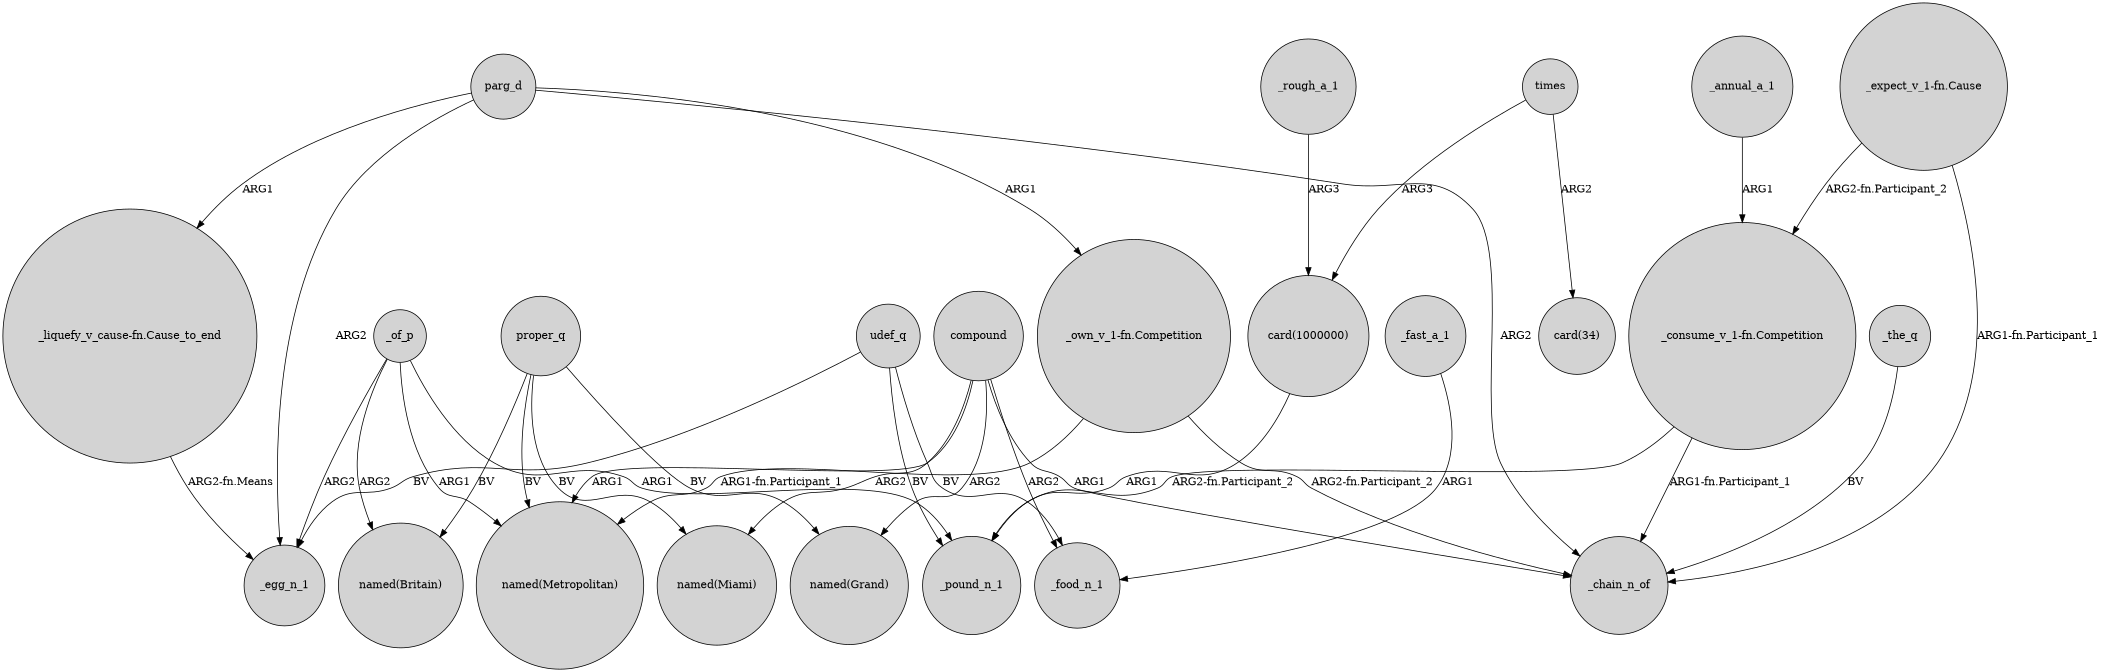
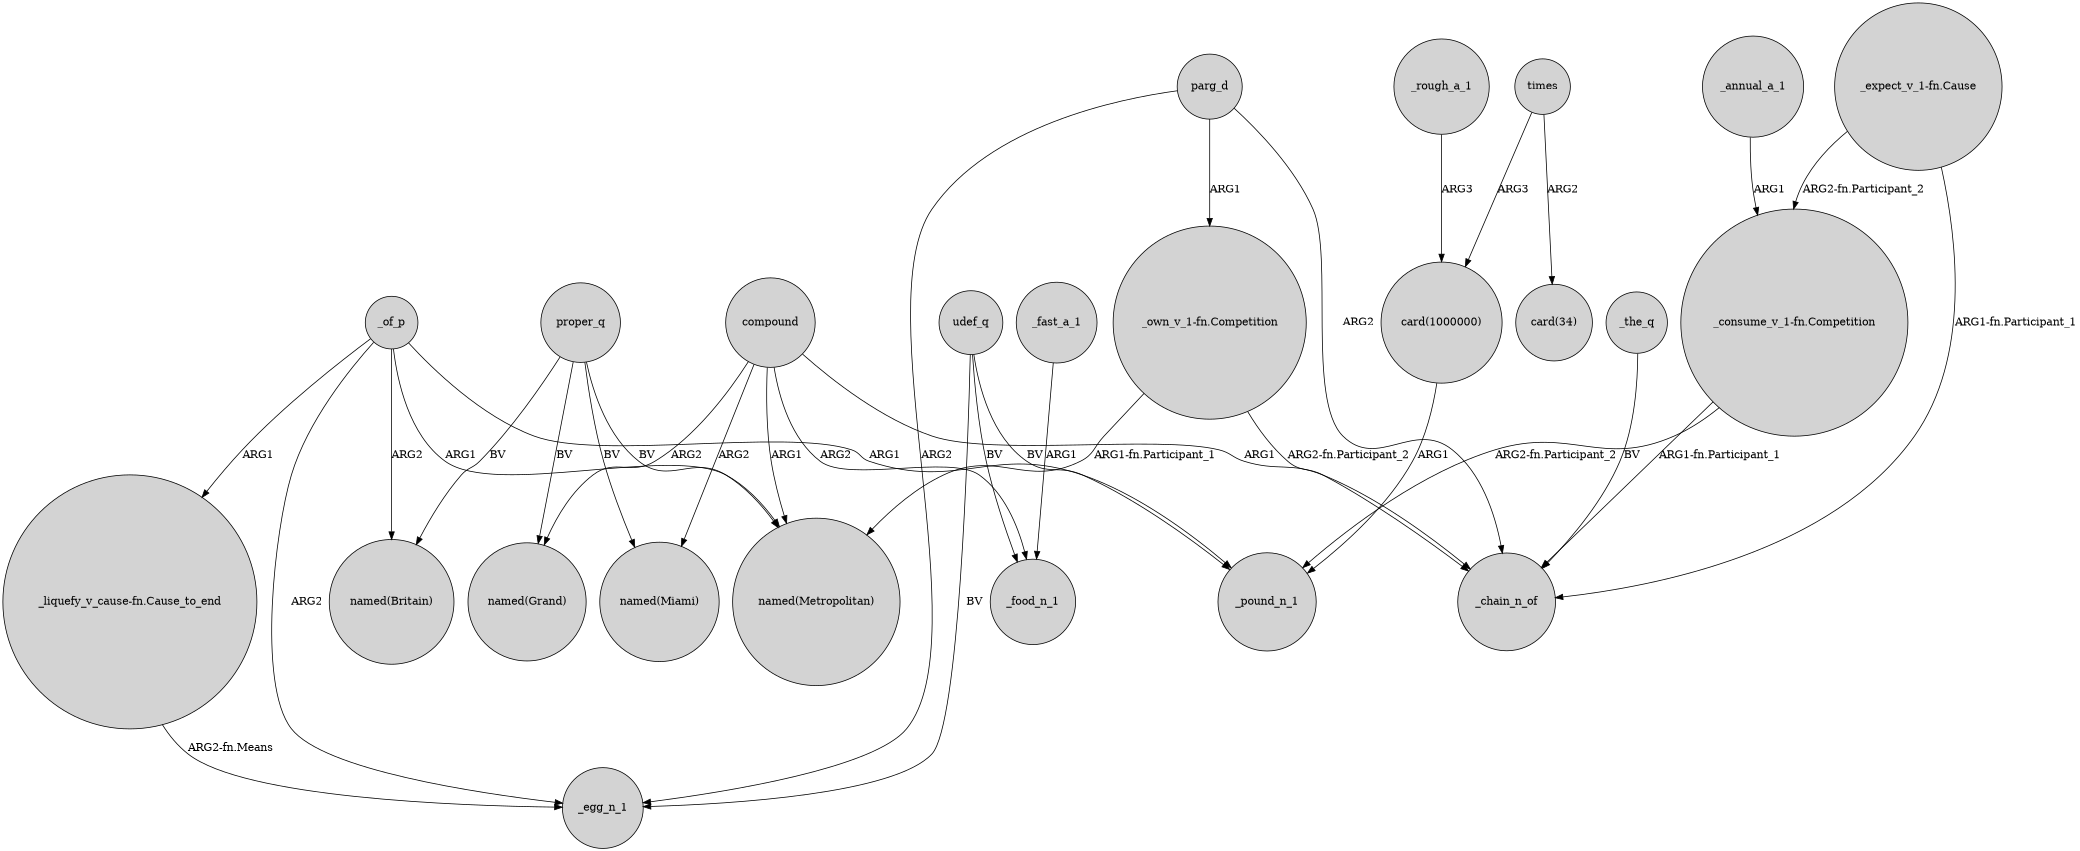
(326, 137) -> (284, 410)
